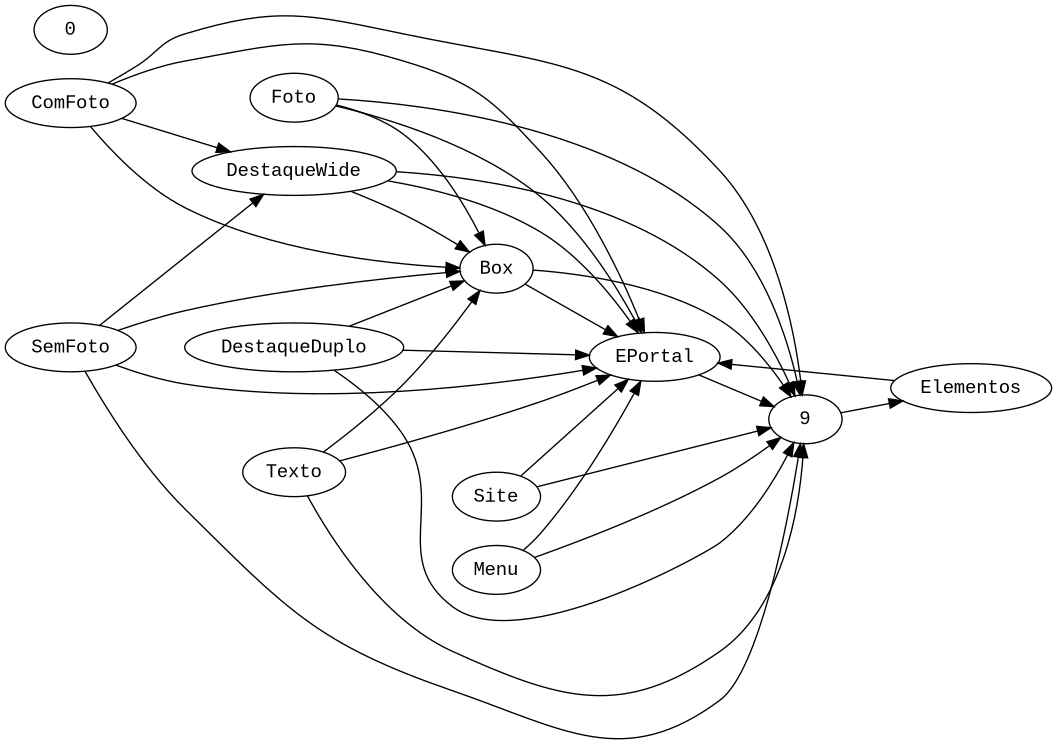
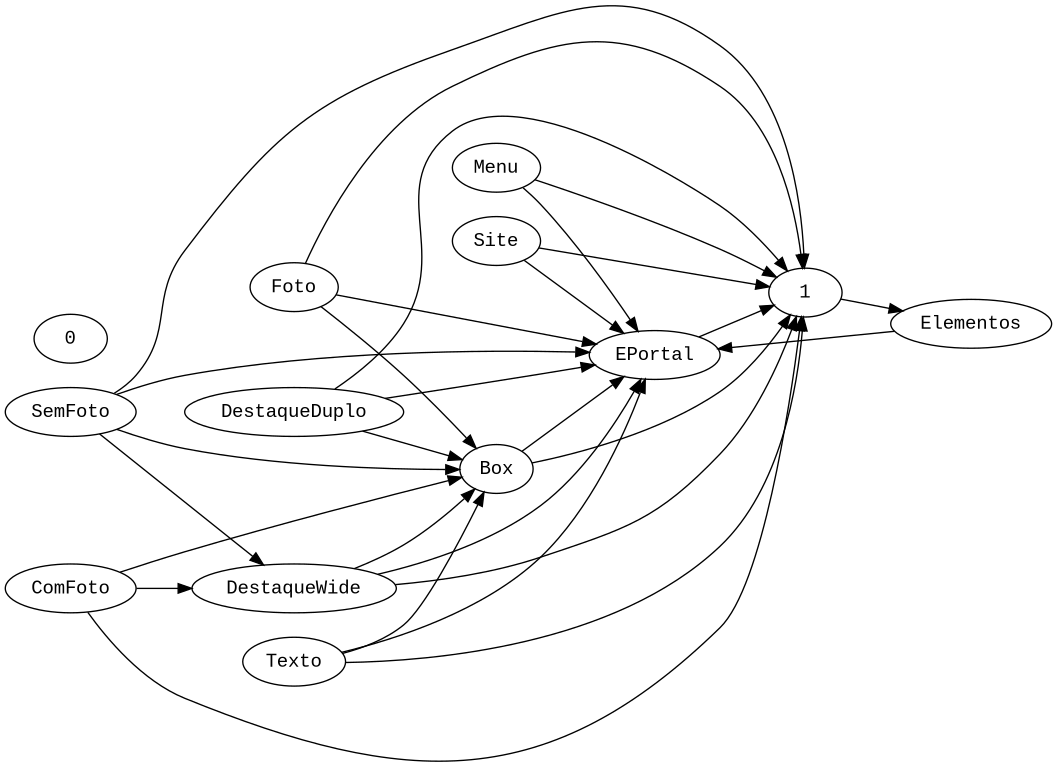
(434, 71) -> none
(805, 419) -> (805, 293)
